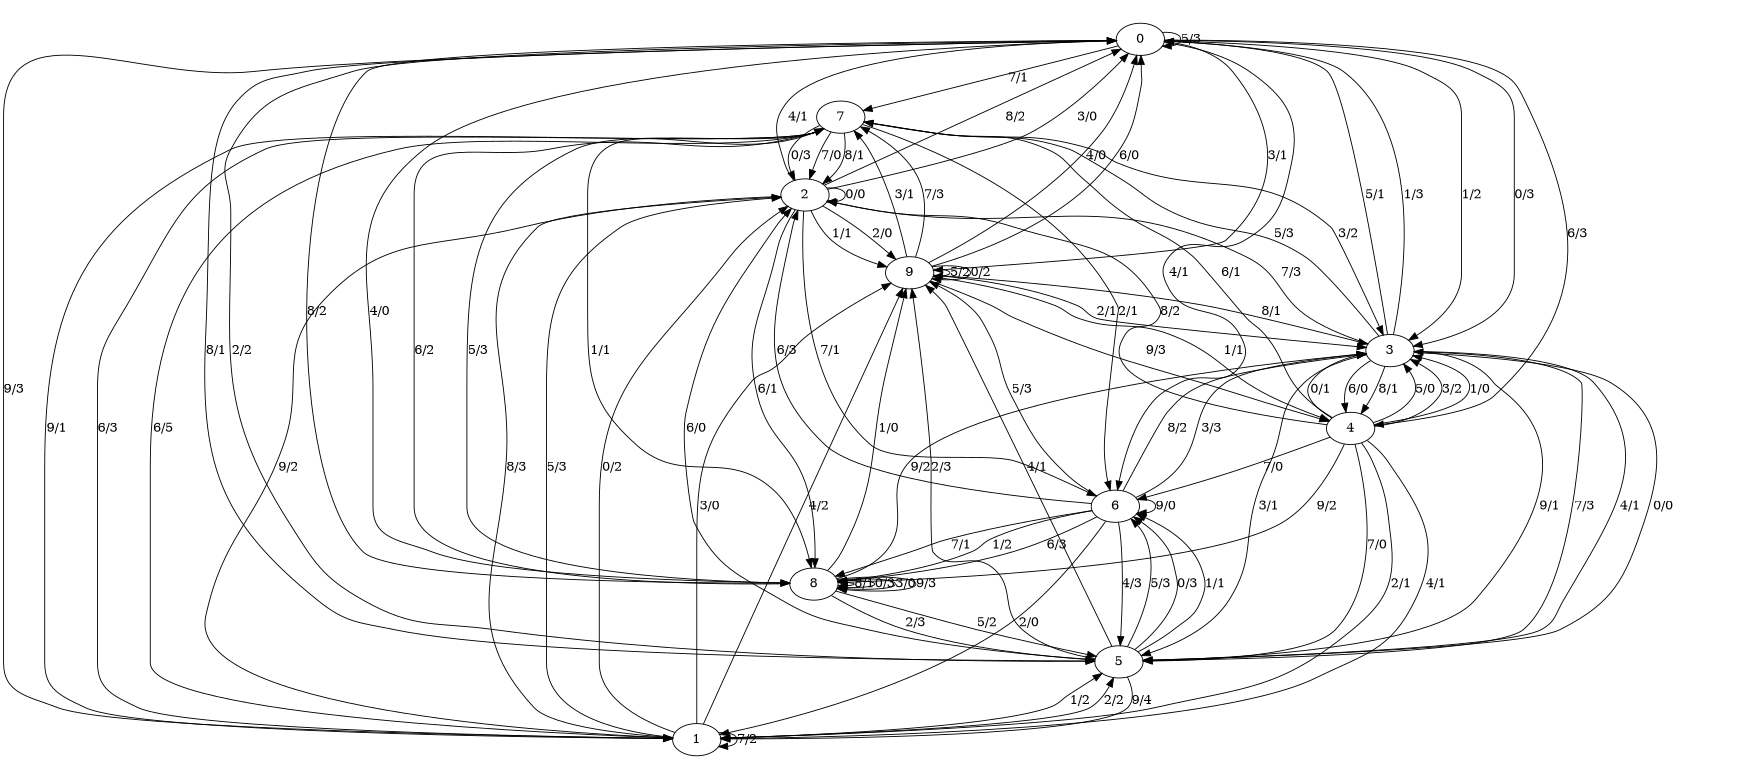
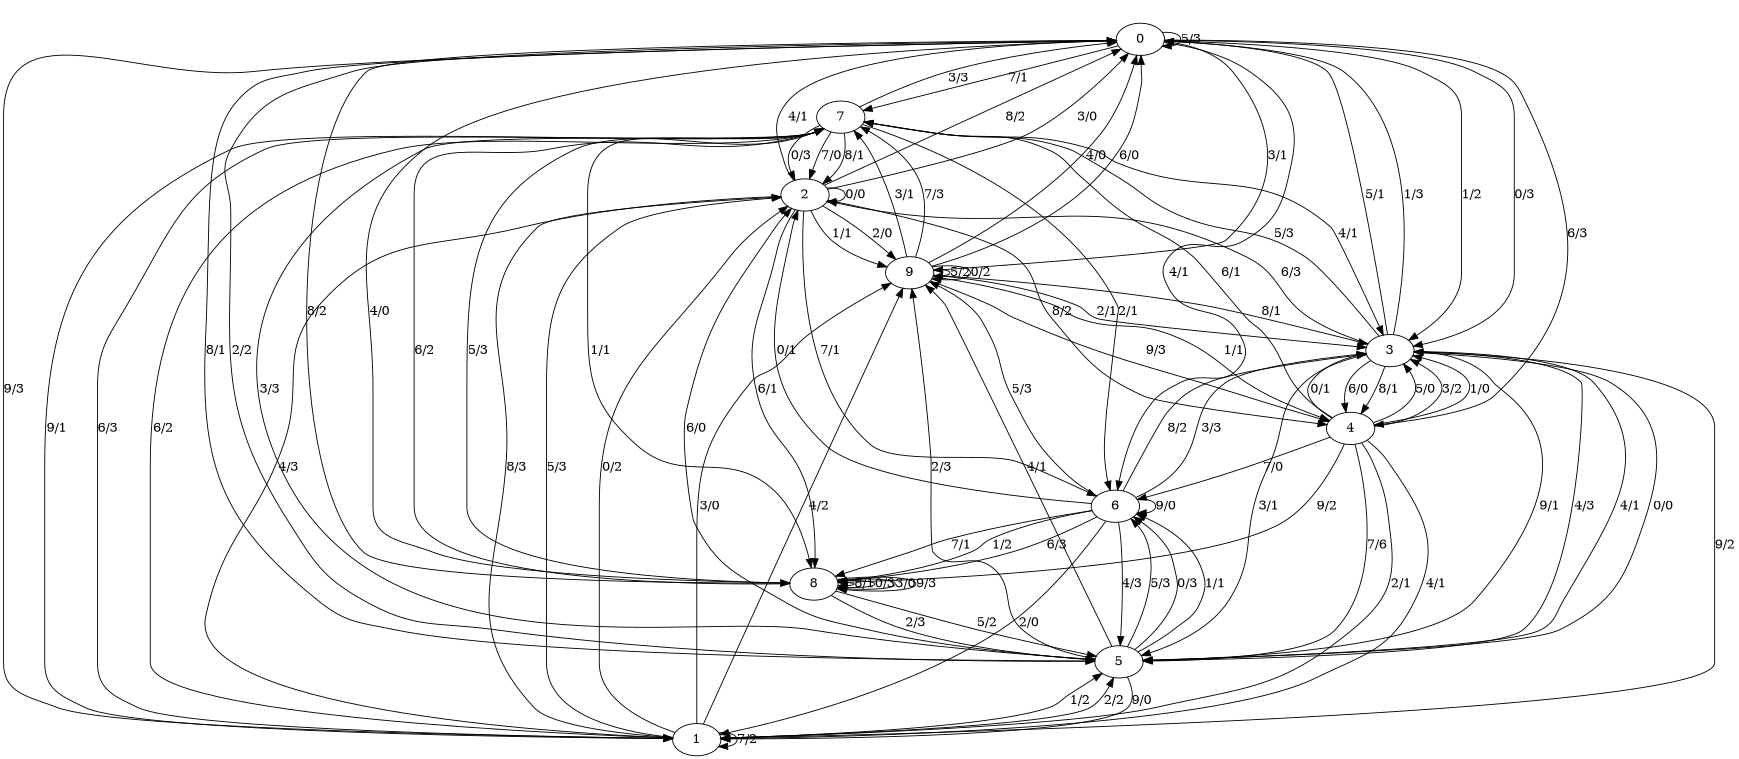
none -> (981, 63)
(1348, 234) -> (1348, 234)
(1291, 273) -> (1291, 273)
(1144, 285) -> (1061, 330)
(787, 351) -> (787, 351)
(1052, 402) -> (1495, 704)
(163, 428) -> (163, 428)
(875, 438) -> none
(288, 467) -> (288, 467)
none -> (305, 504)
(1585, 506) -> (1585, 506)
(1377, 545) -> (1377, 545)
(1142, 701) -> (1142, 701)
